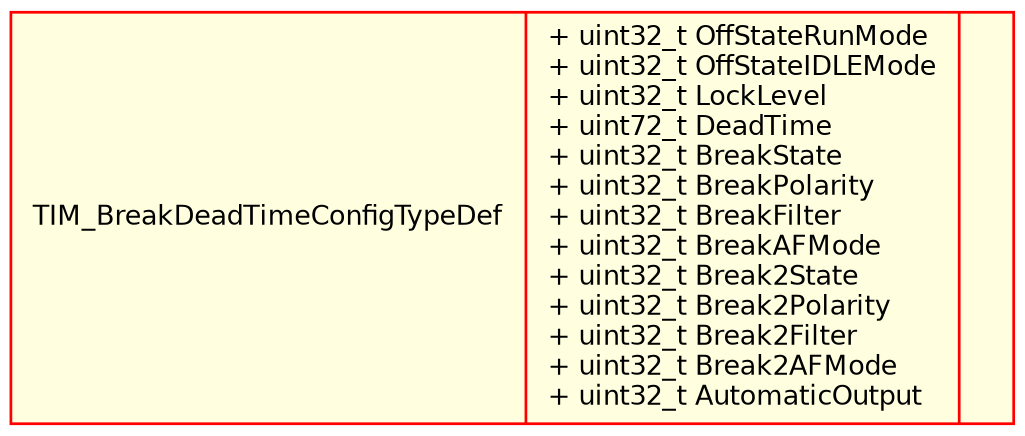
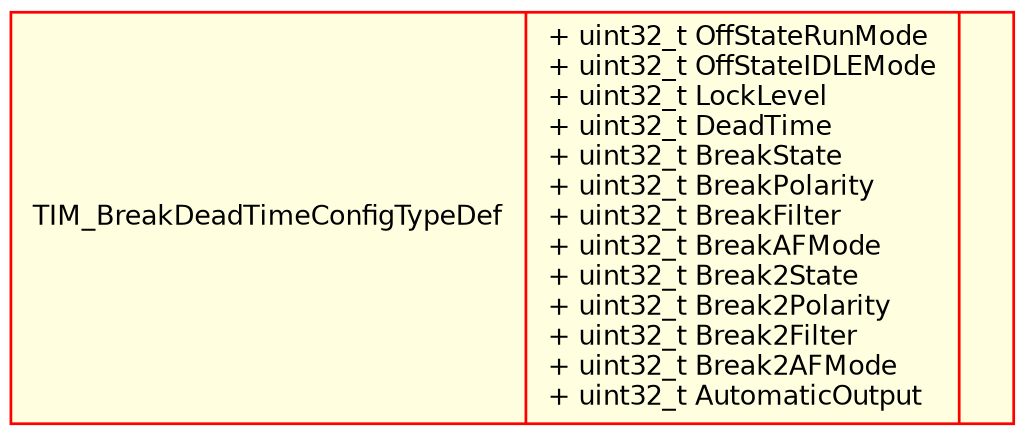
(691, 127) -> (691, 127)
